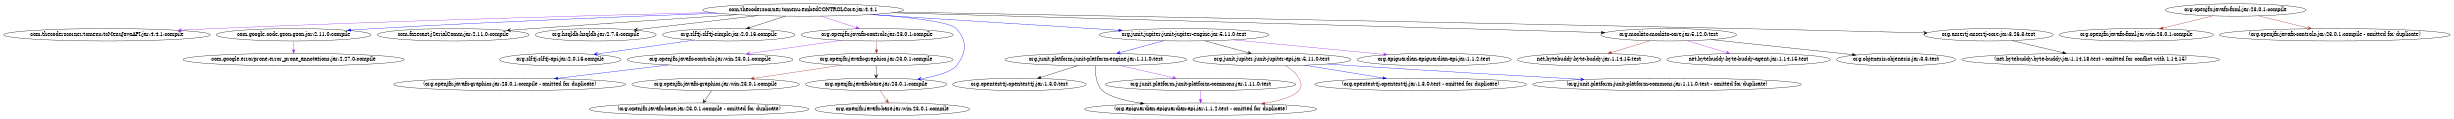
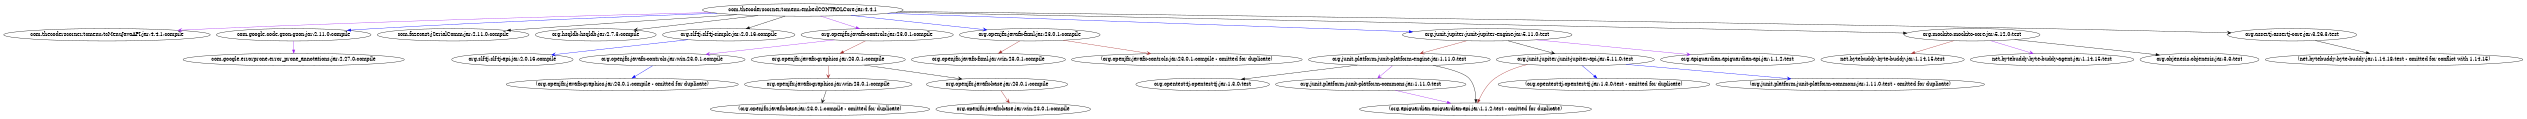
(624, 22) -> (624, 22)
(954, 27) -> (917, 22)
(1142, 47) -> (1445, 47)
